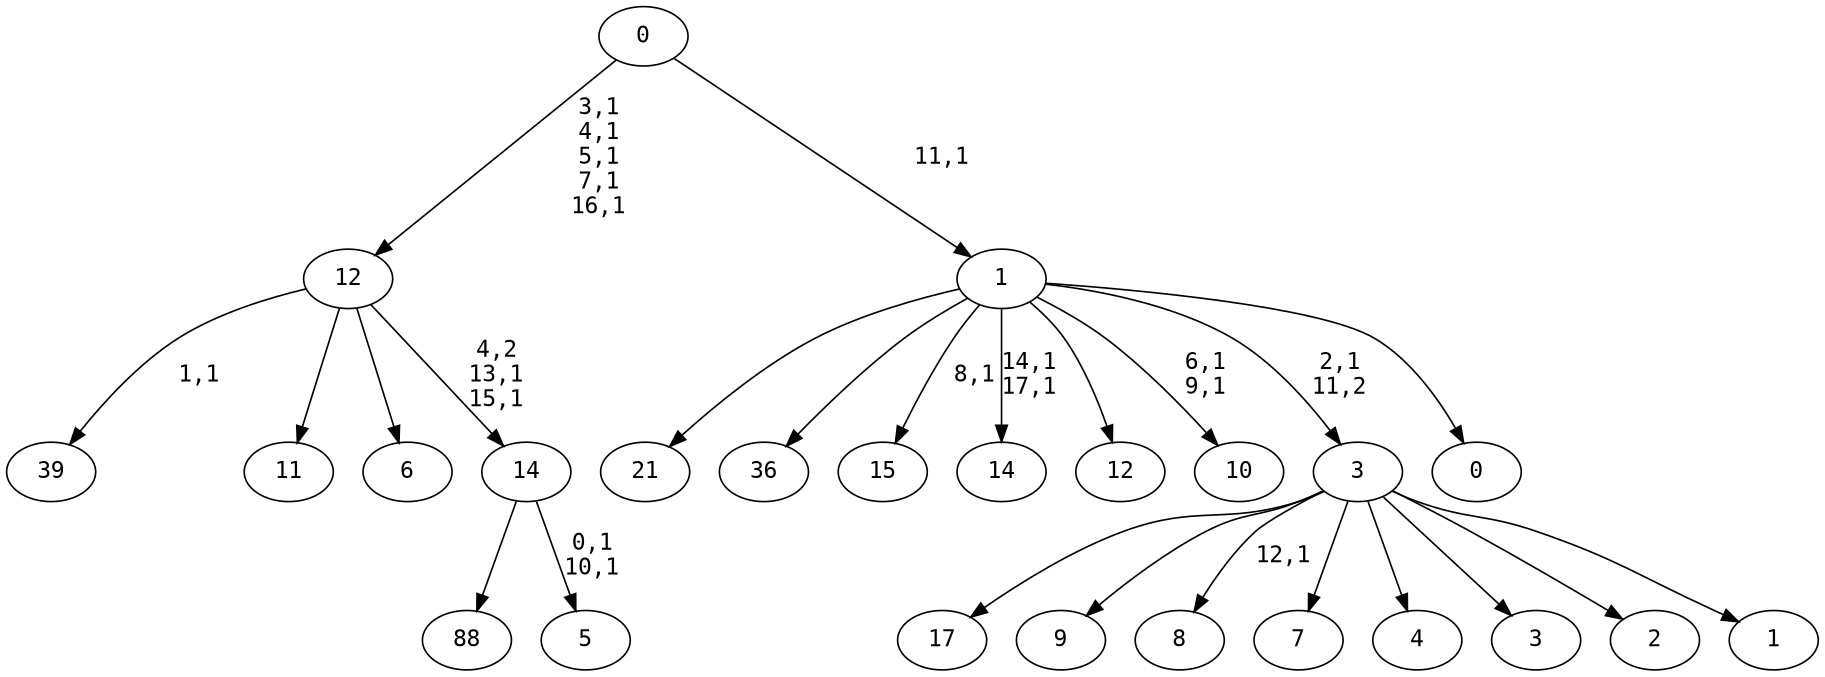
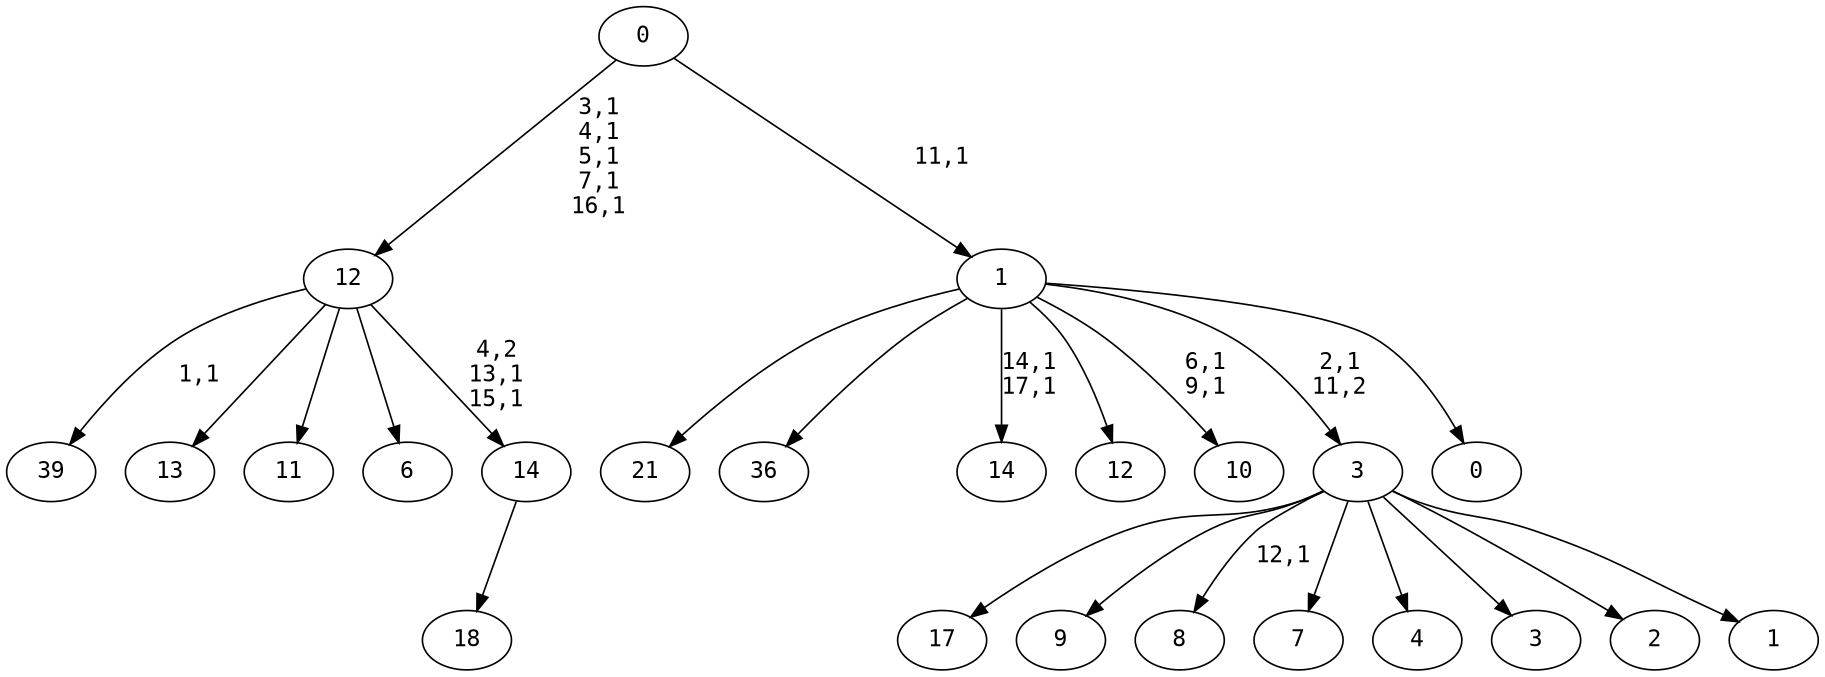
none -> (170, 472)
(883, 472) -> none
(467, 640) -> (467, 640)
(586, 640) -> none
